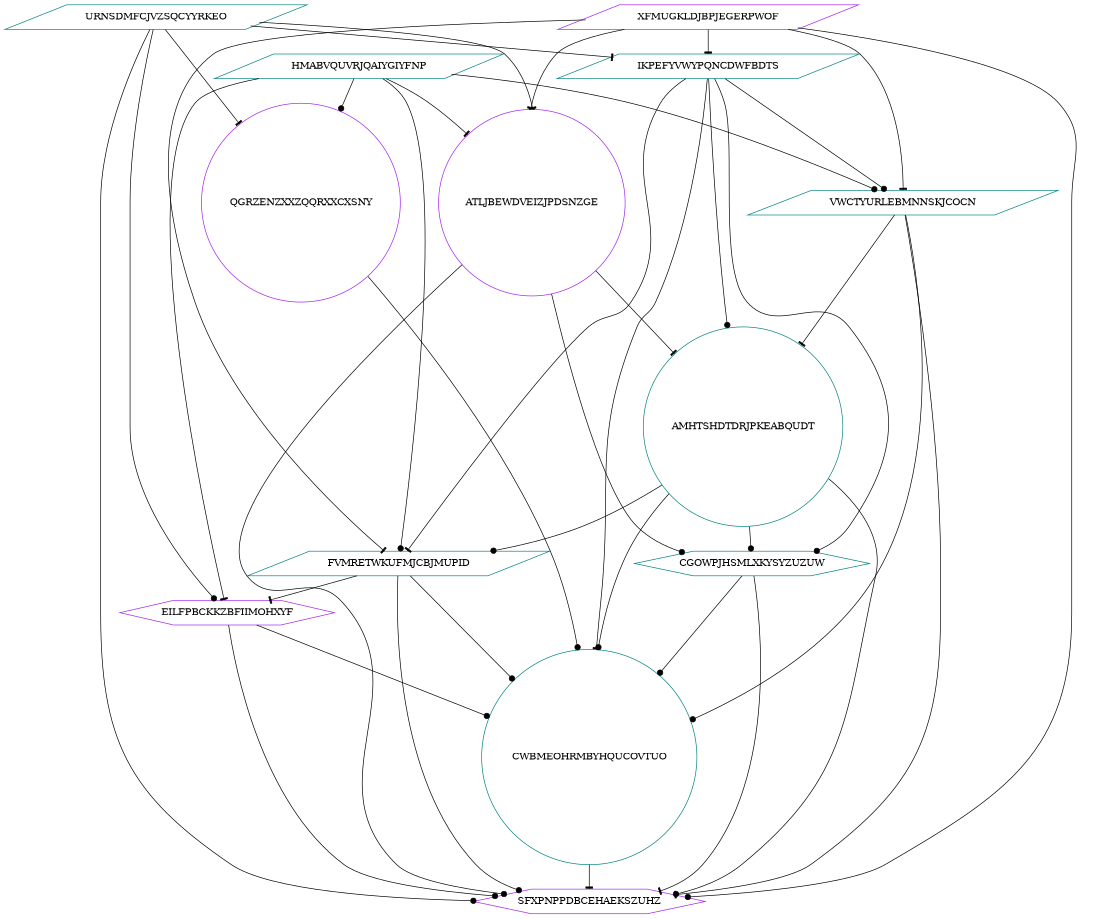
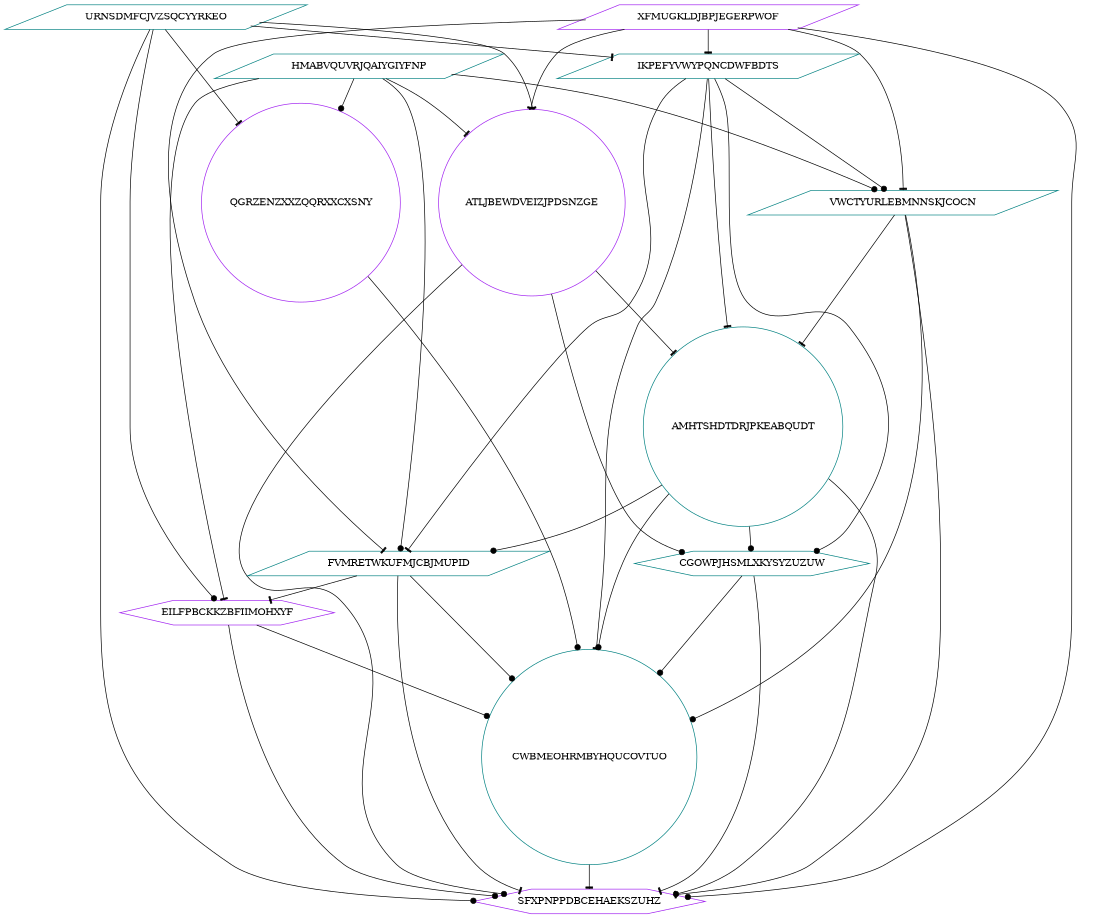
(716, 202) -> (716, 202)
(417, 752) -> (417, 752)
